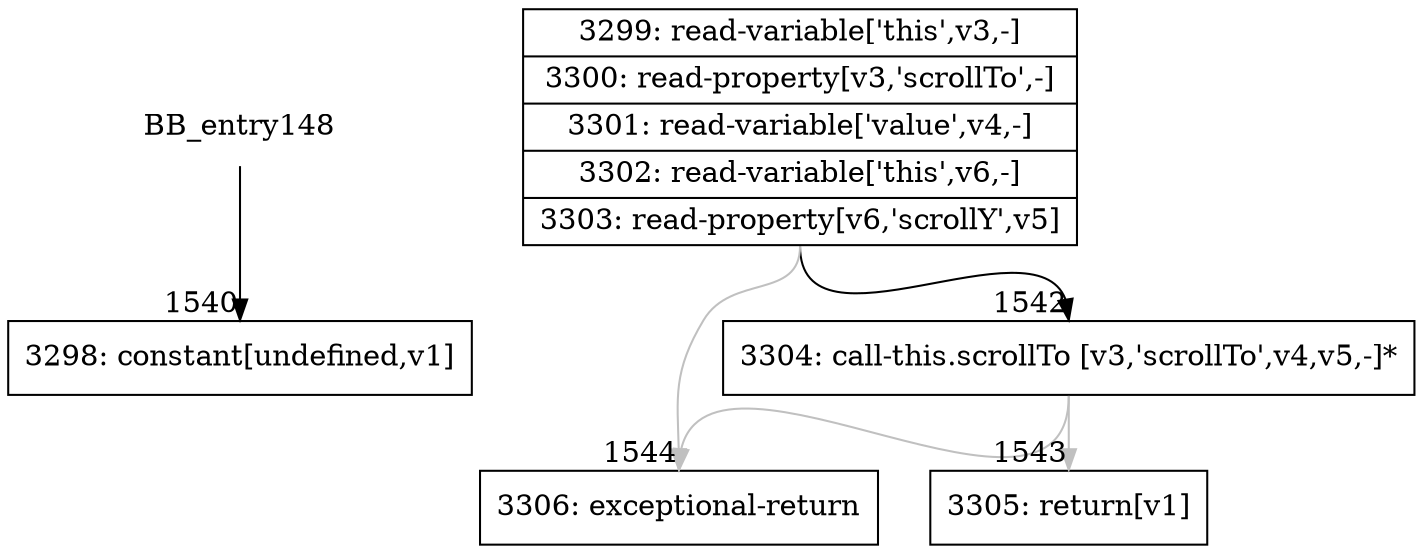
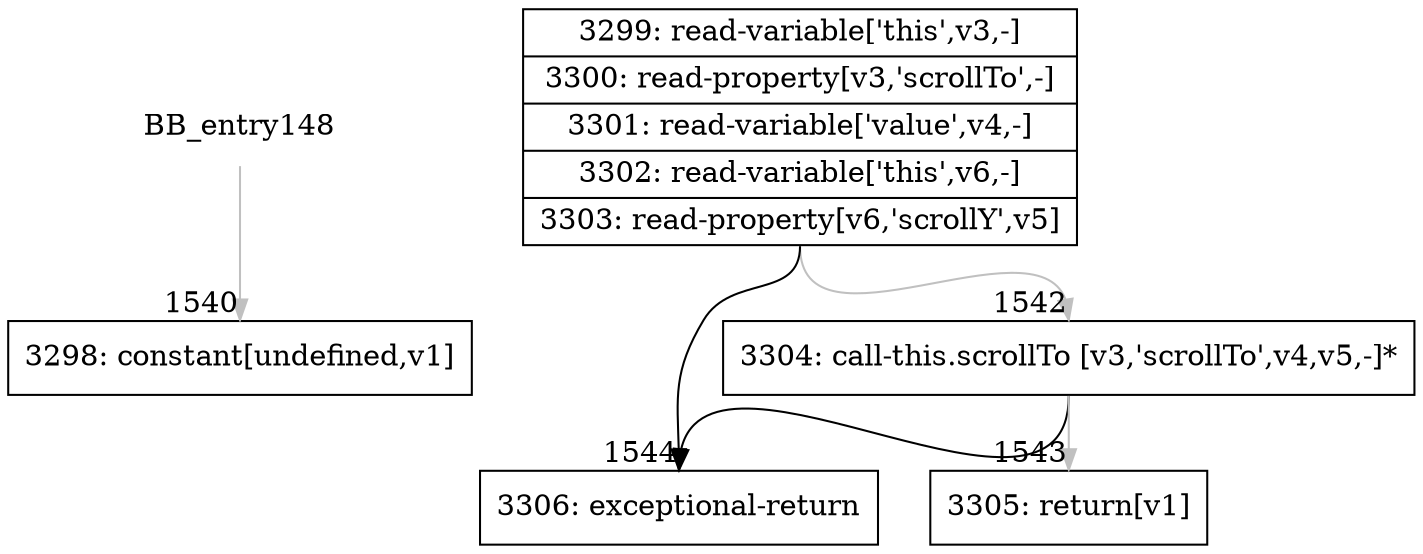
(240, 233) -> (240, 233)
(924, 285) -> (924, 285)
(703, 322) -> (703, 322)
(884, 436) -> (884, 436)
